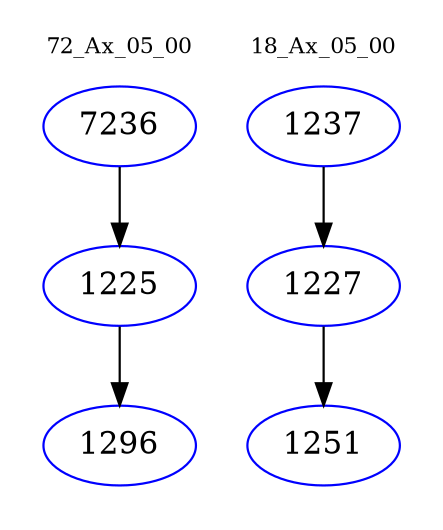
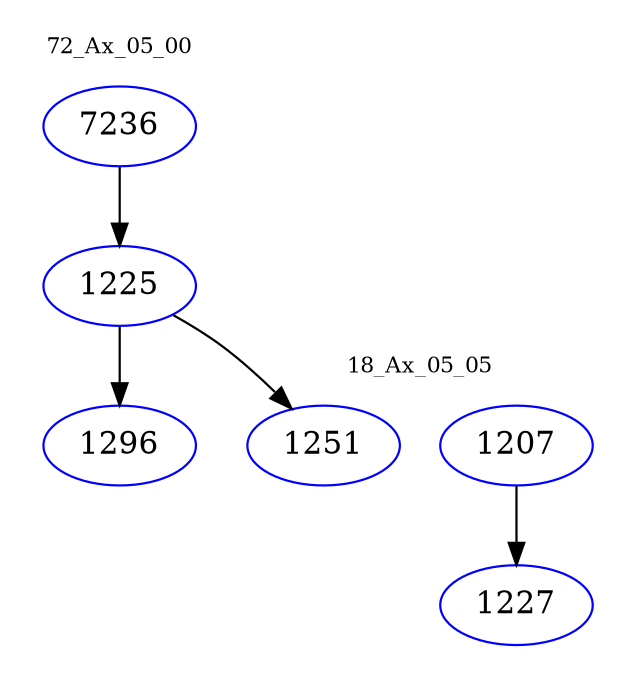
(324, 48) -> (420, 367)
(324, 126) -> (516, 446)
(324, 355) -> (244, 364)
